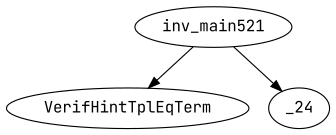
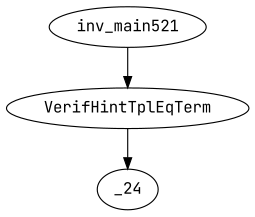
(254, 65) -> (128, 143)
